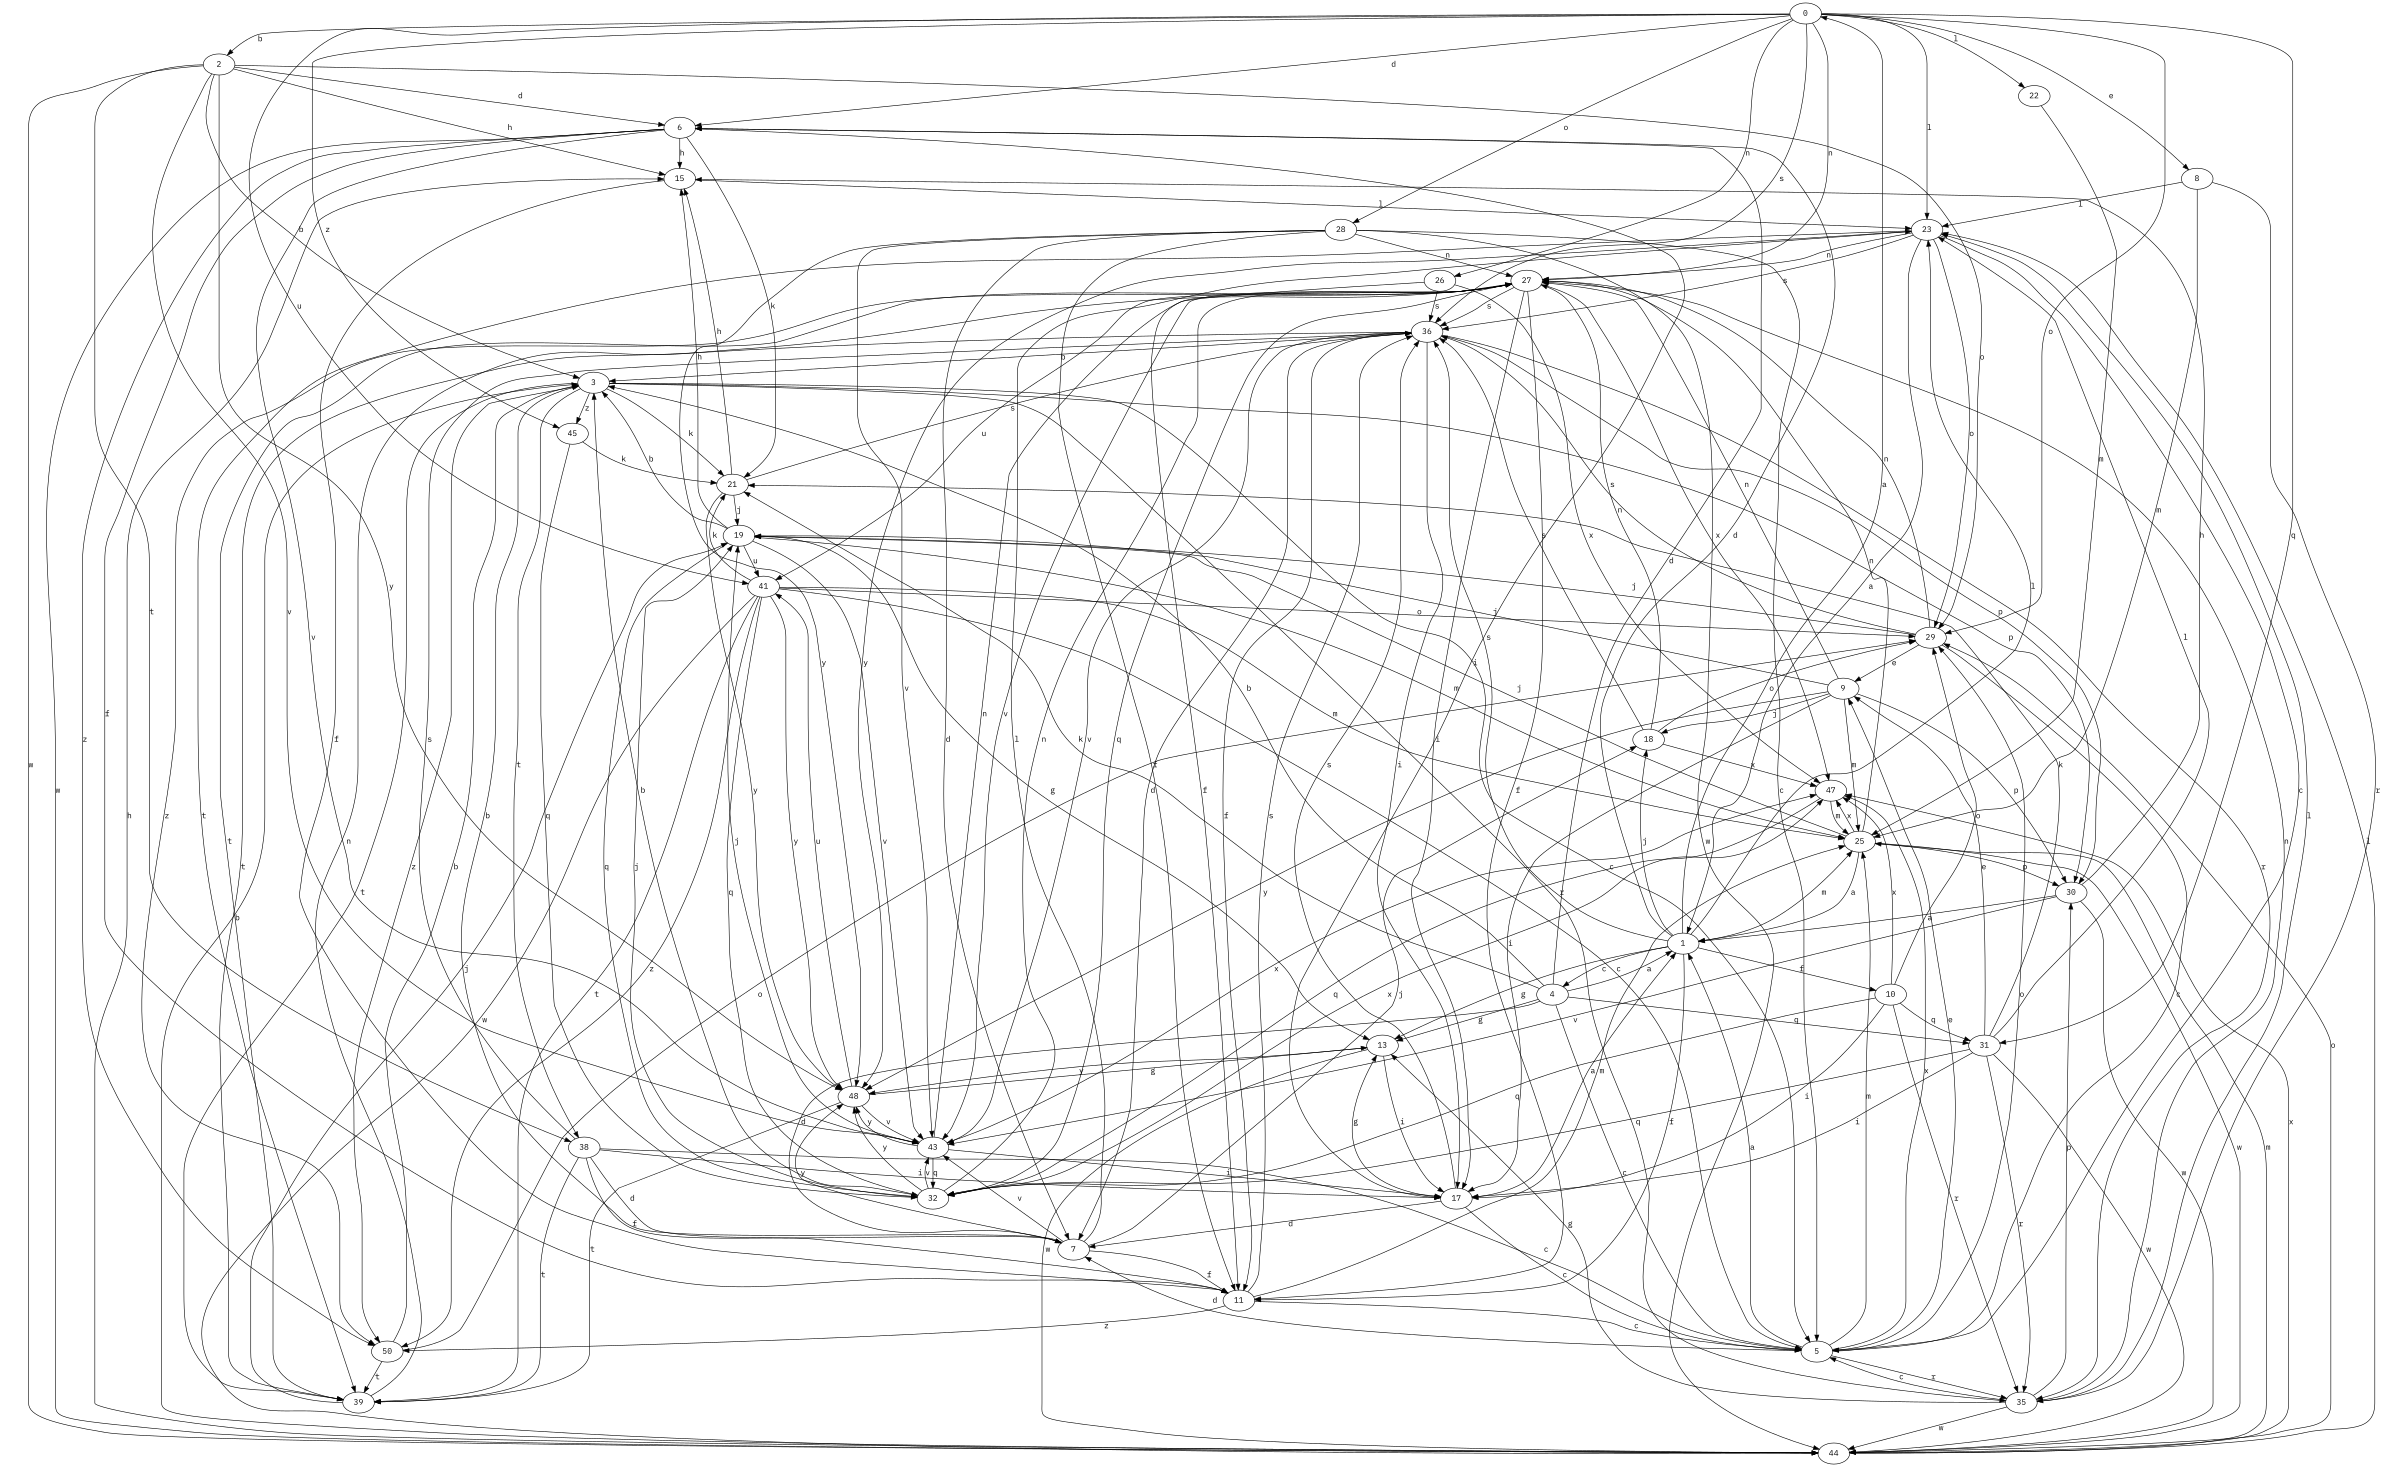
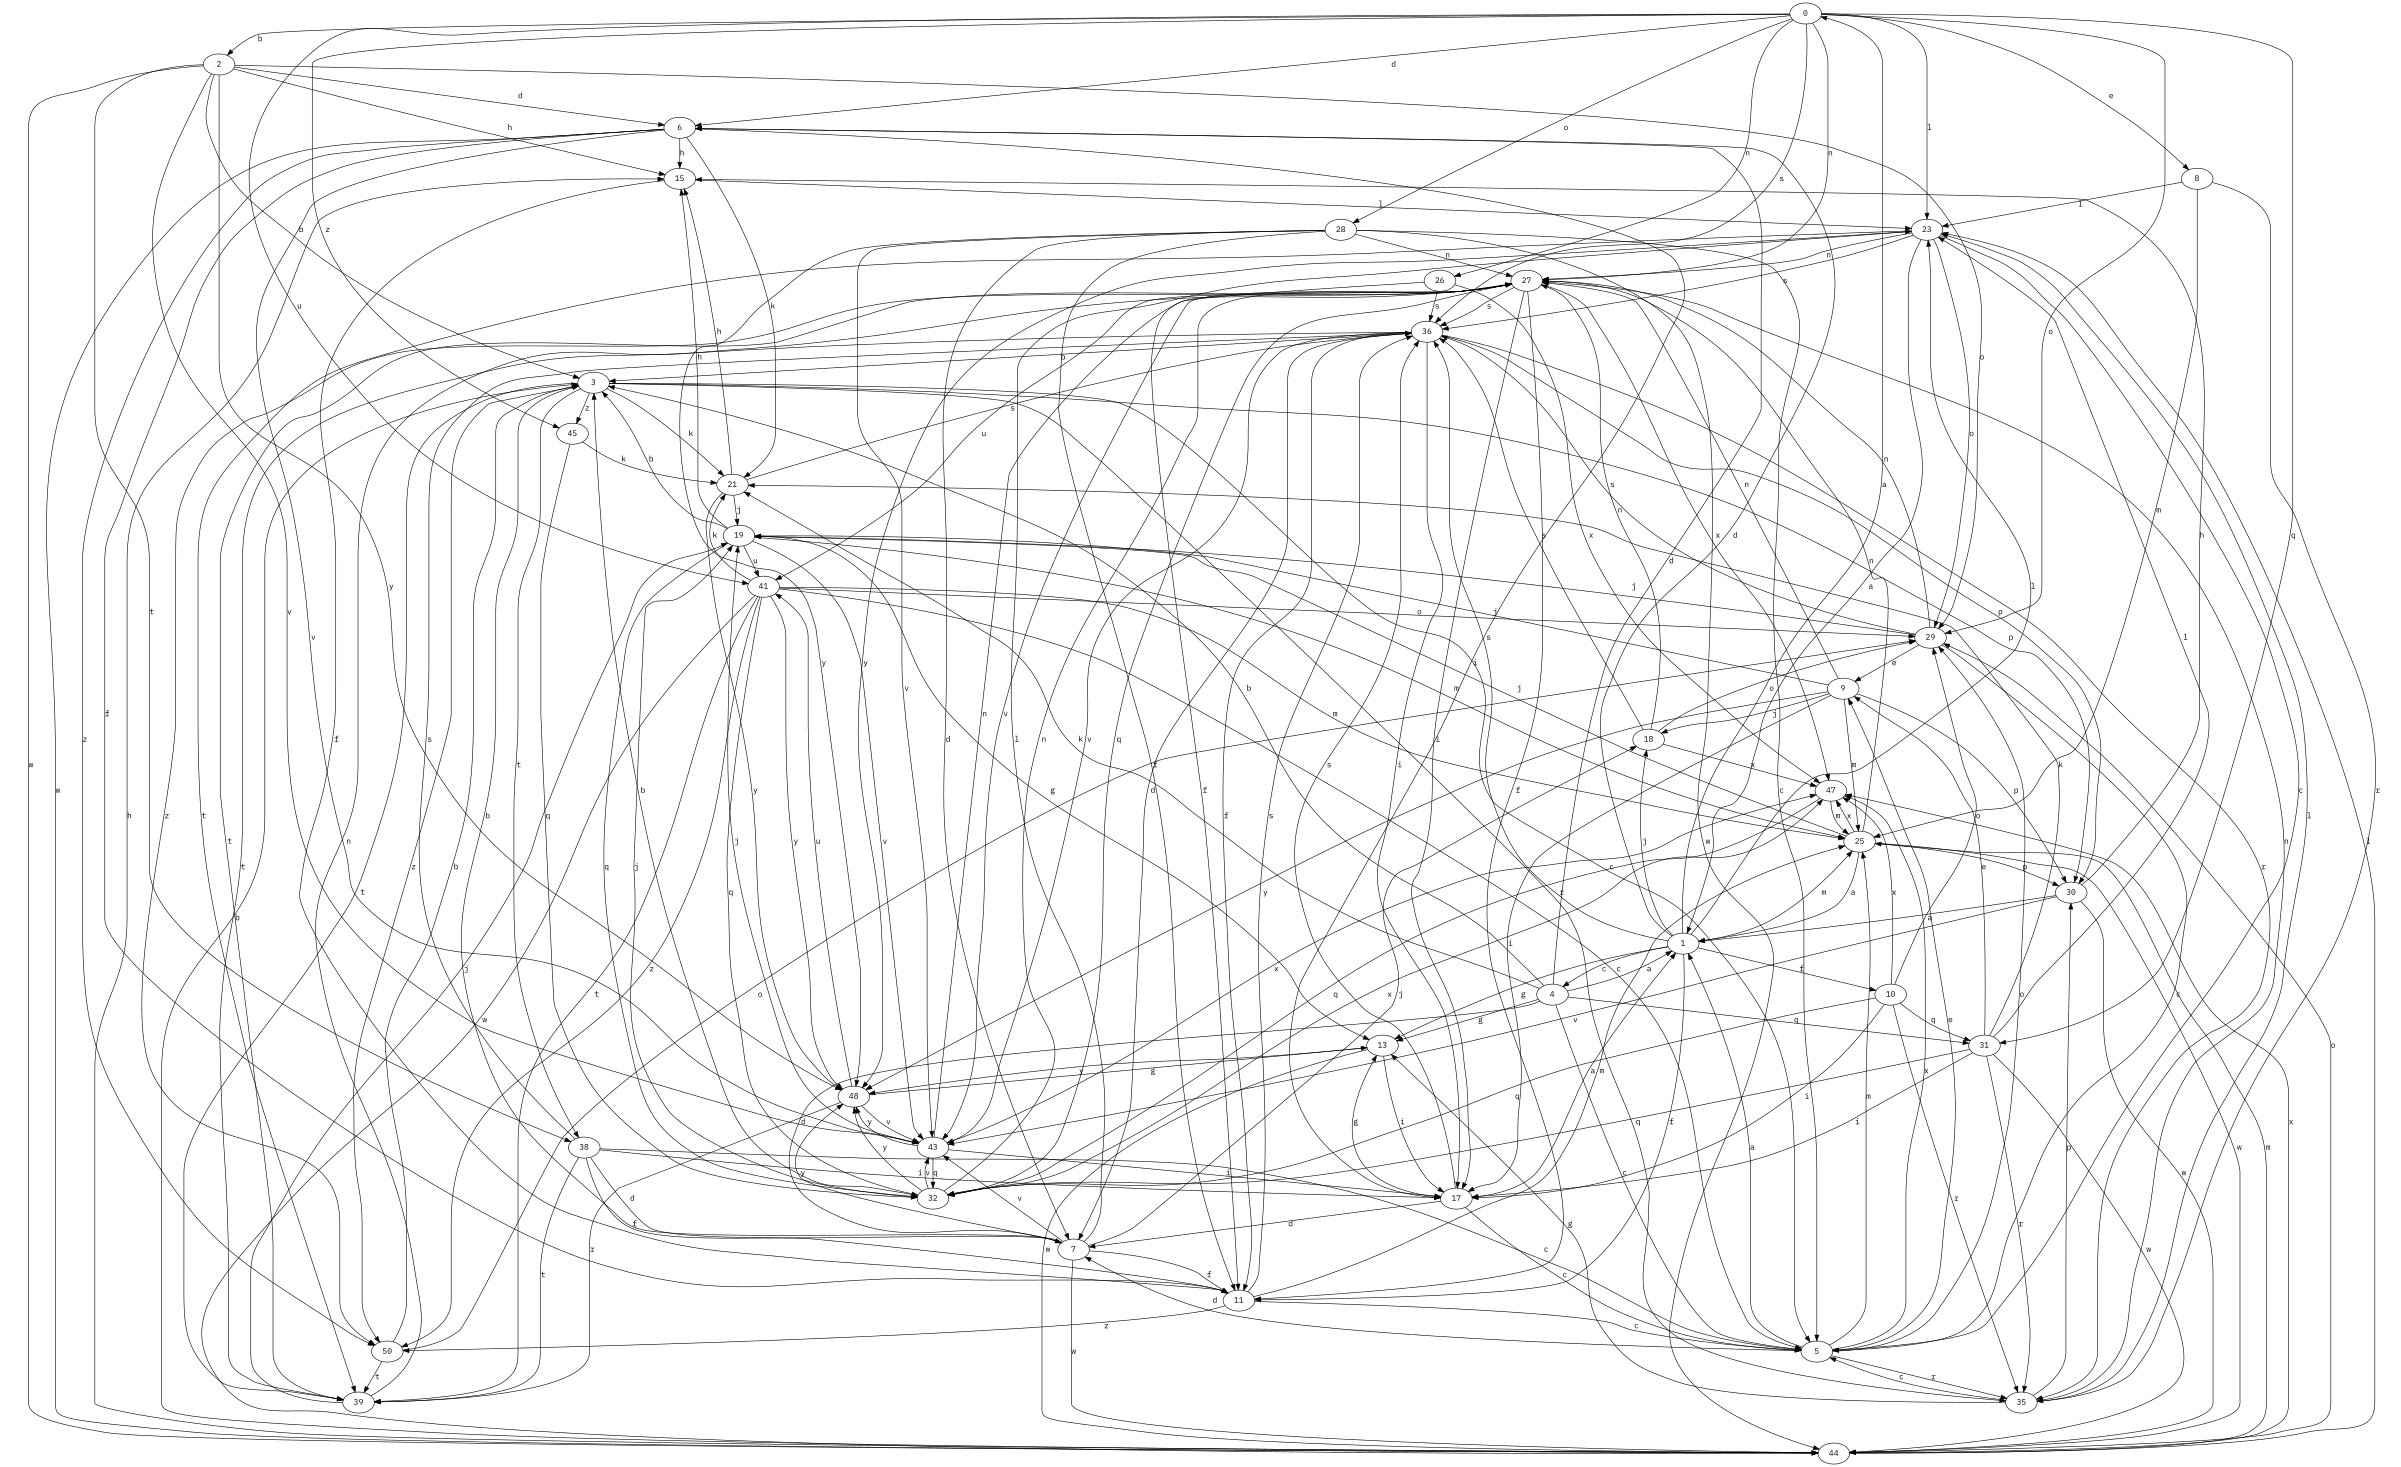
(2034, 96) -> none
(593, 1250) -> (593, 1250)
(1930, 1427) -> (1368, 1440)
